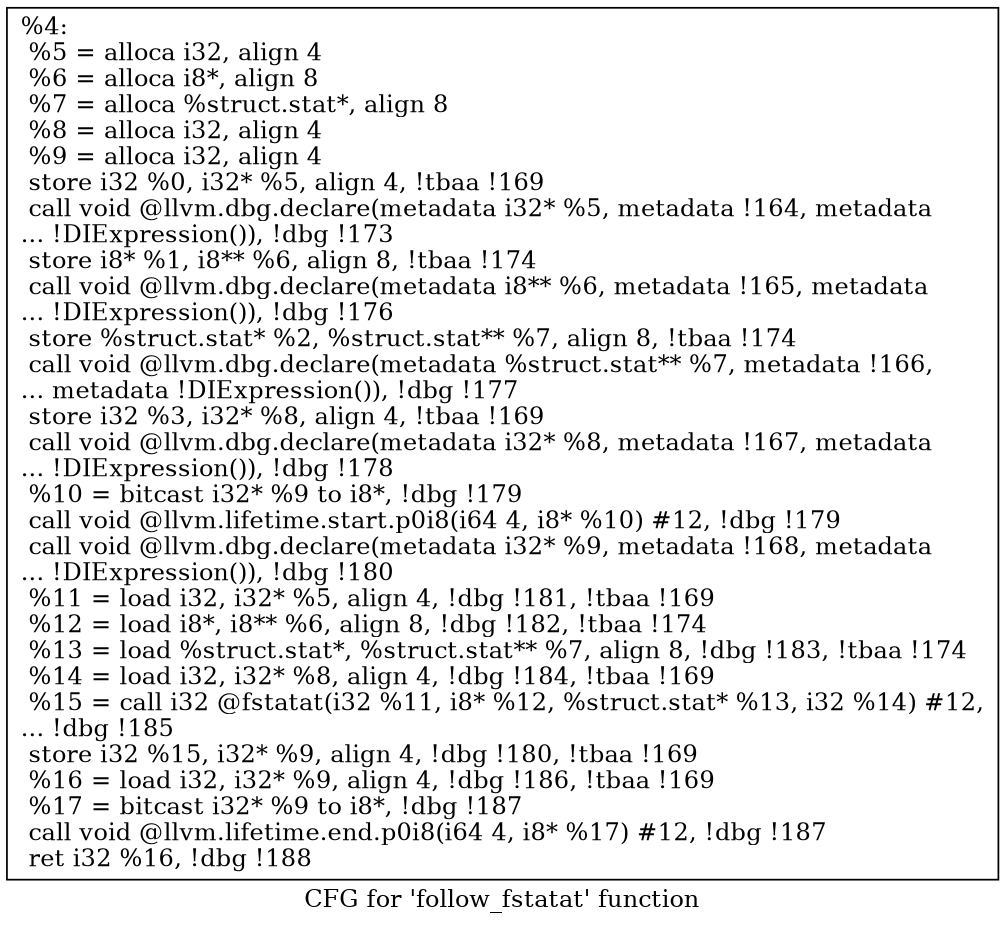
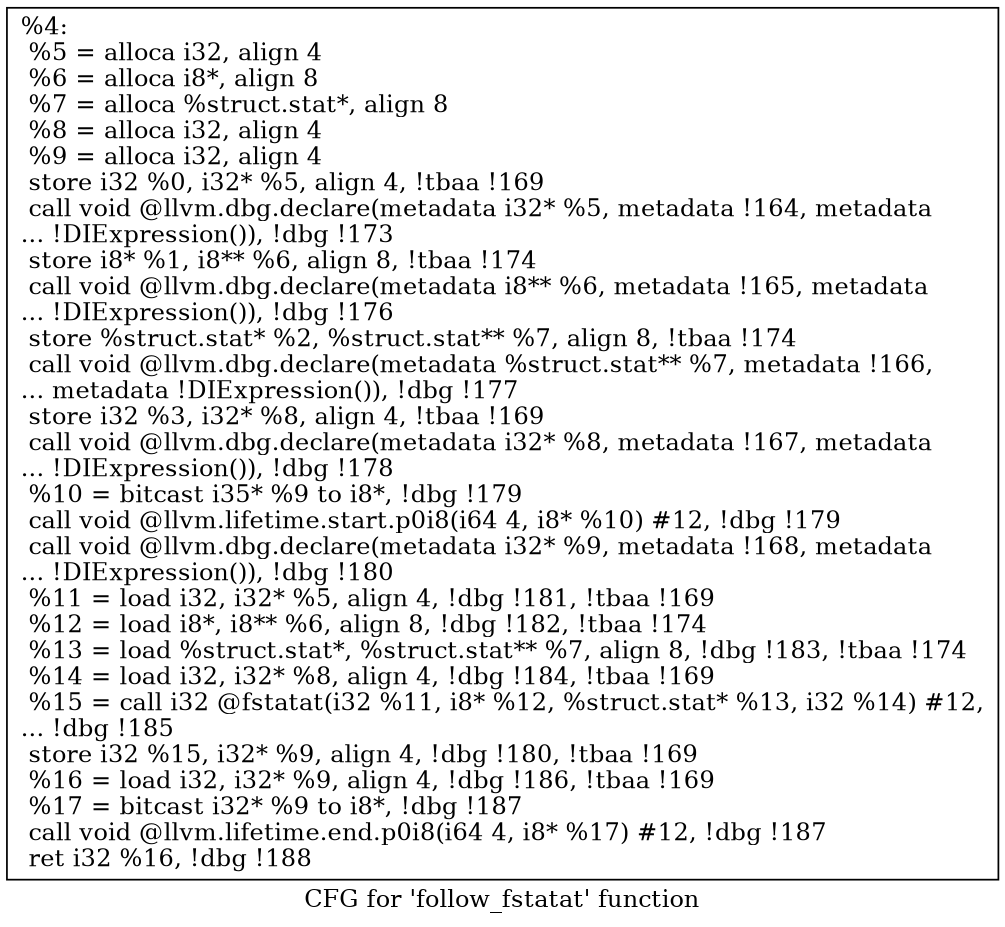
(272, 495) -> (272, 495)
